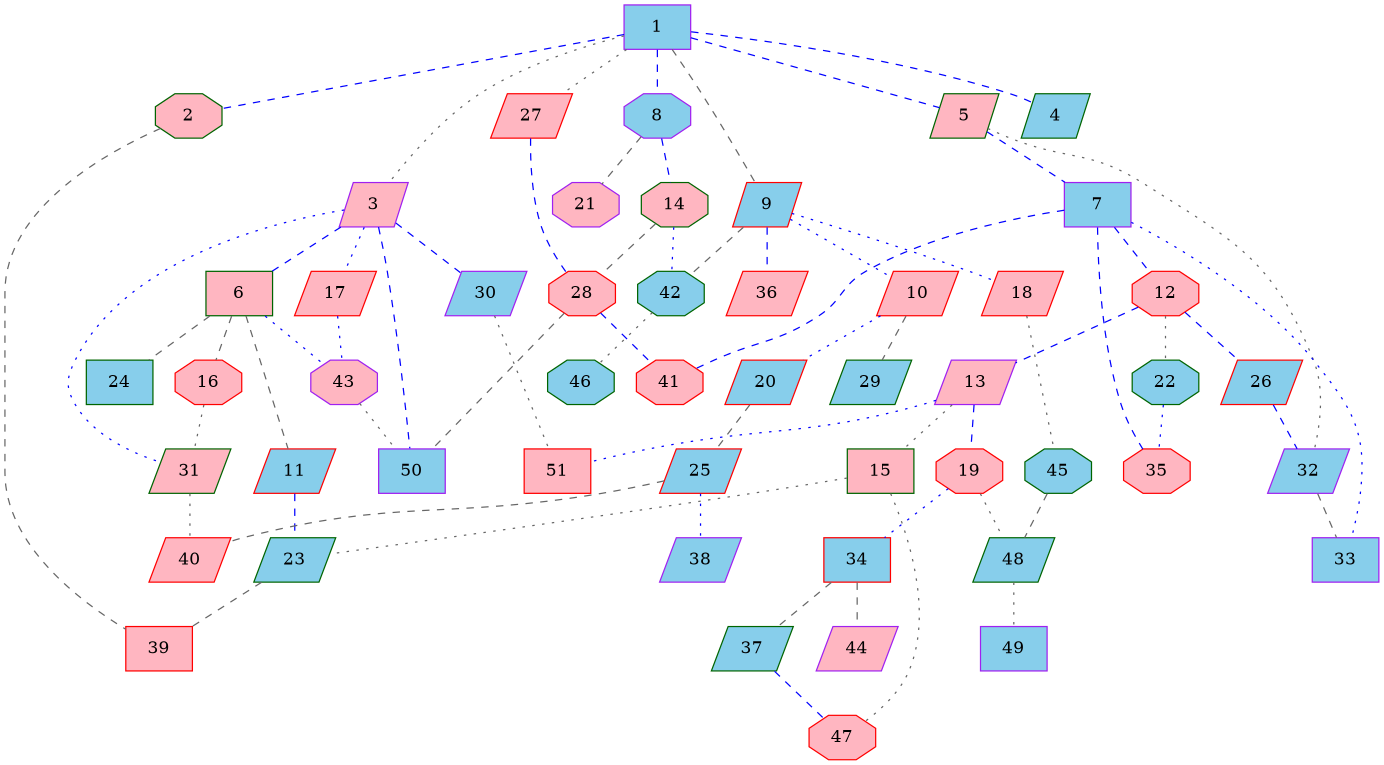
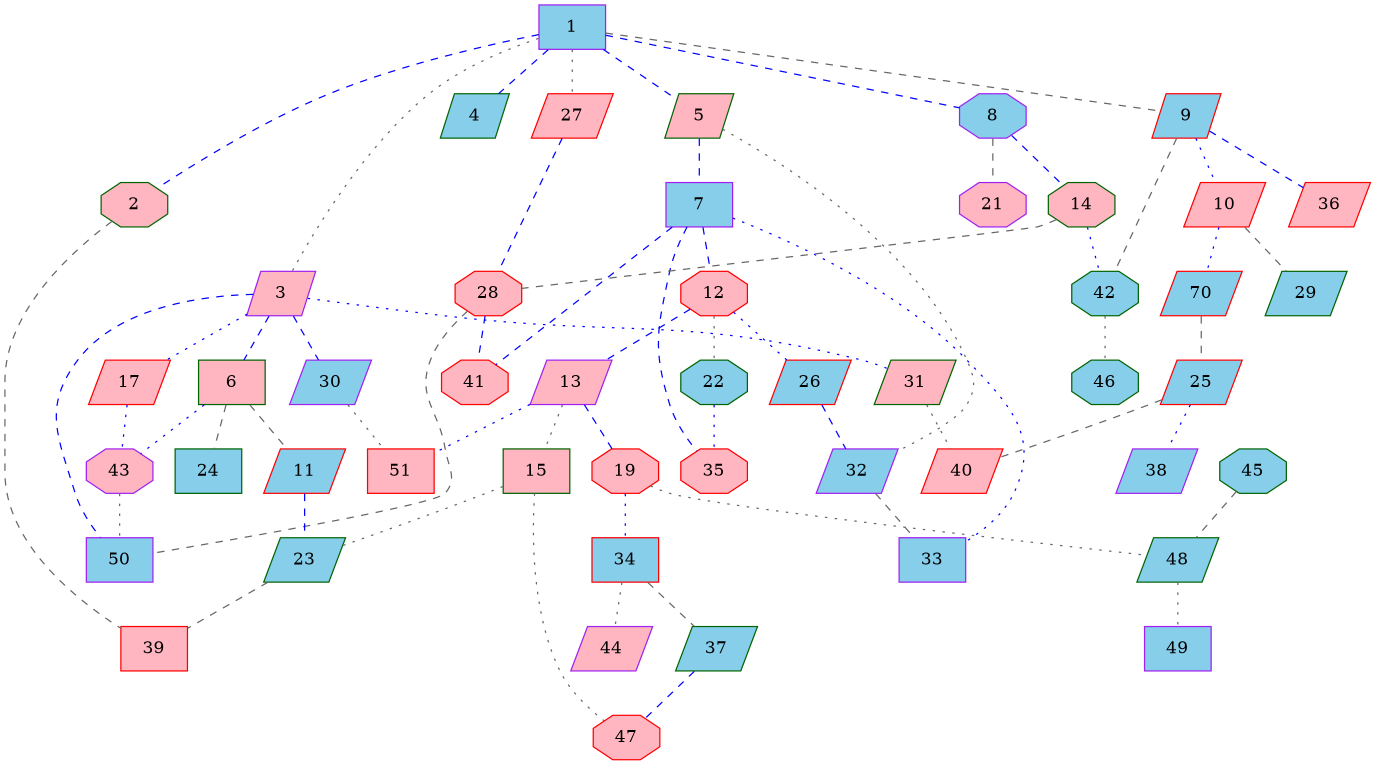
(1022, 294) -> none
(1212, 336) -> (755, 331)
(208, 382) -> none
(766, 382) -> (1201, 294)
(857, 604) -> (619, 604)
